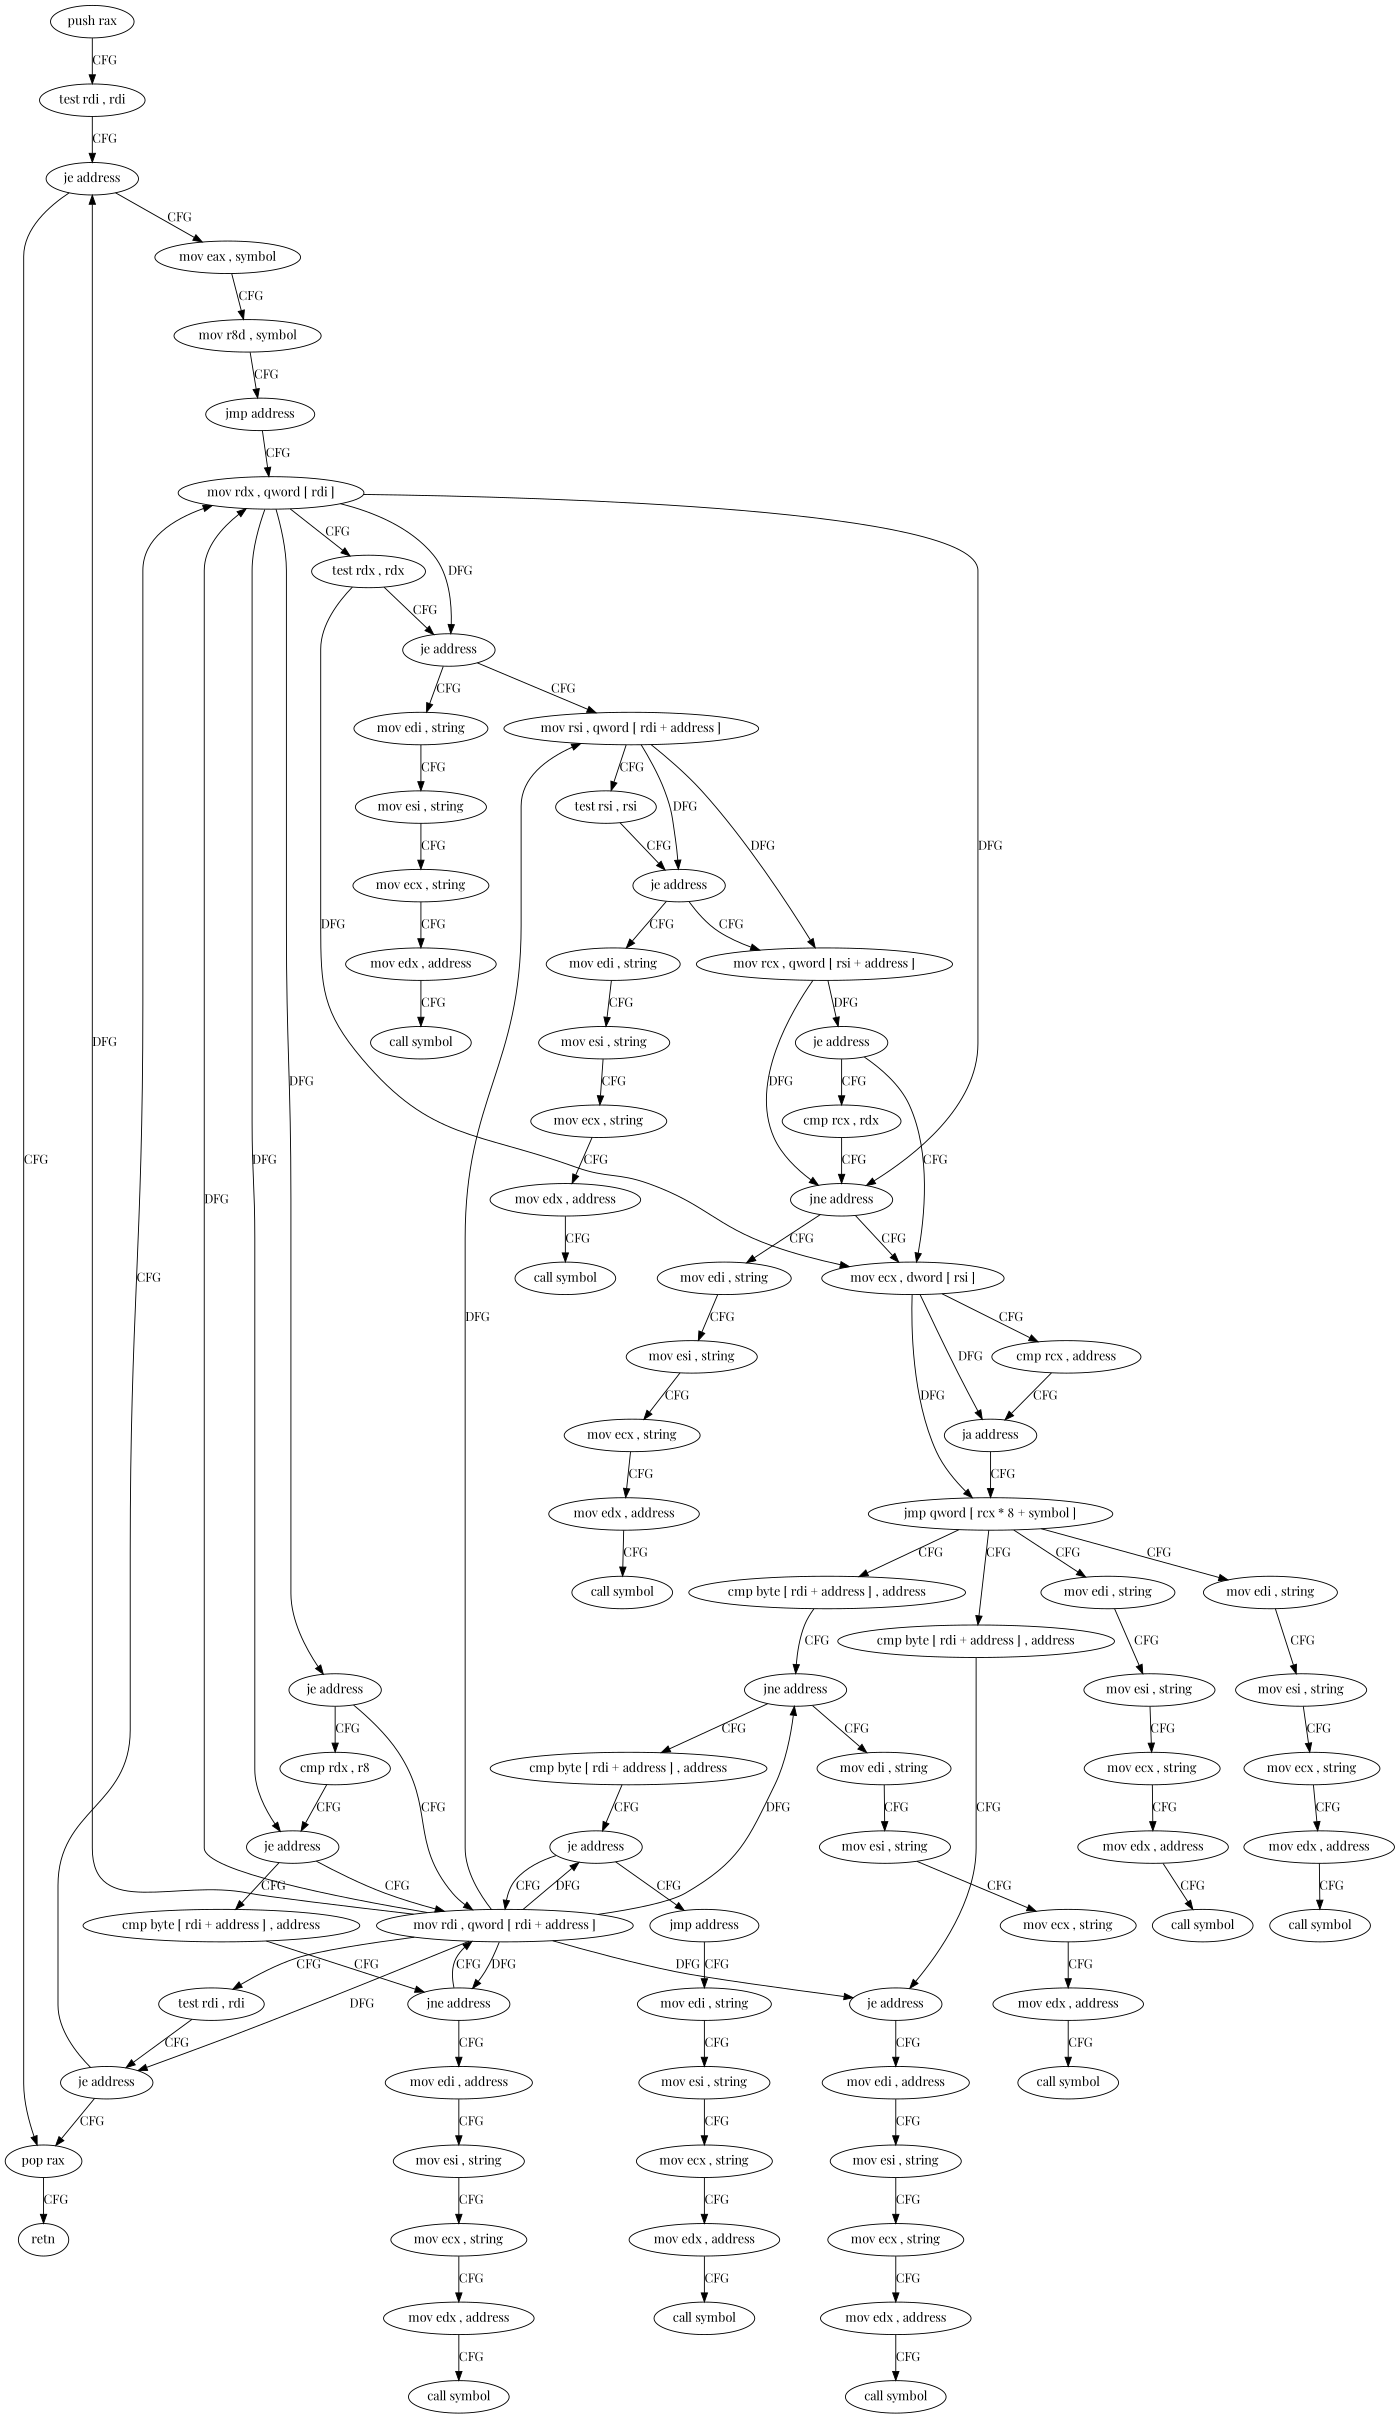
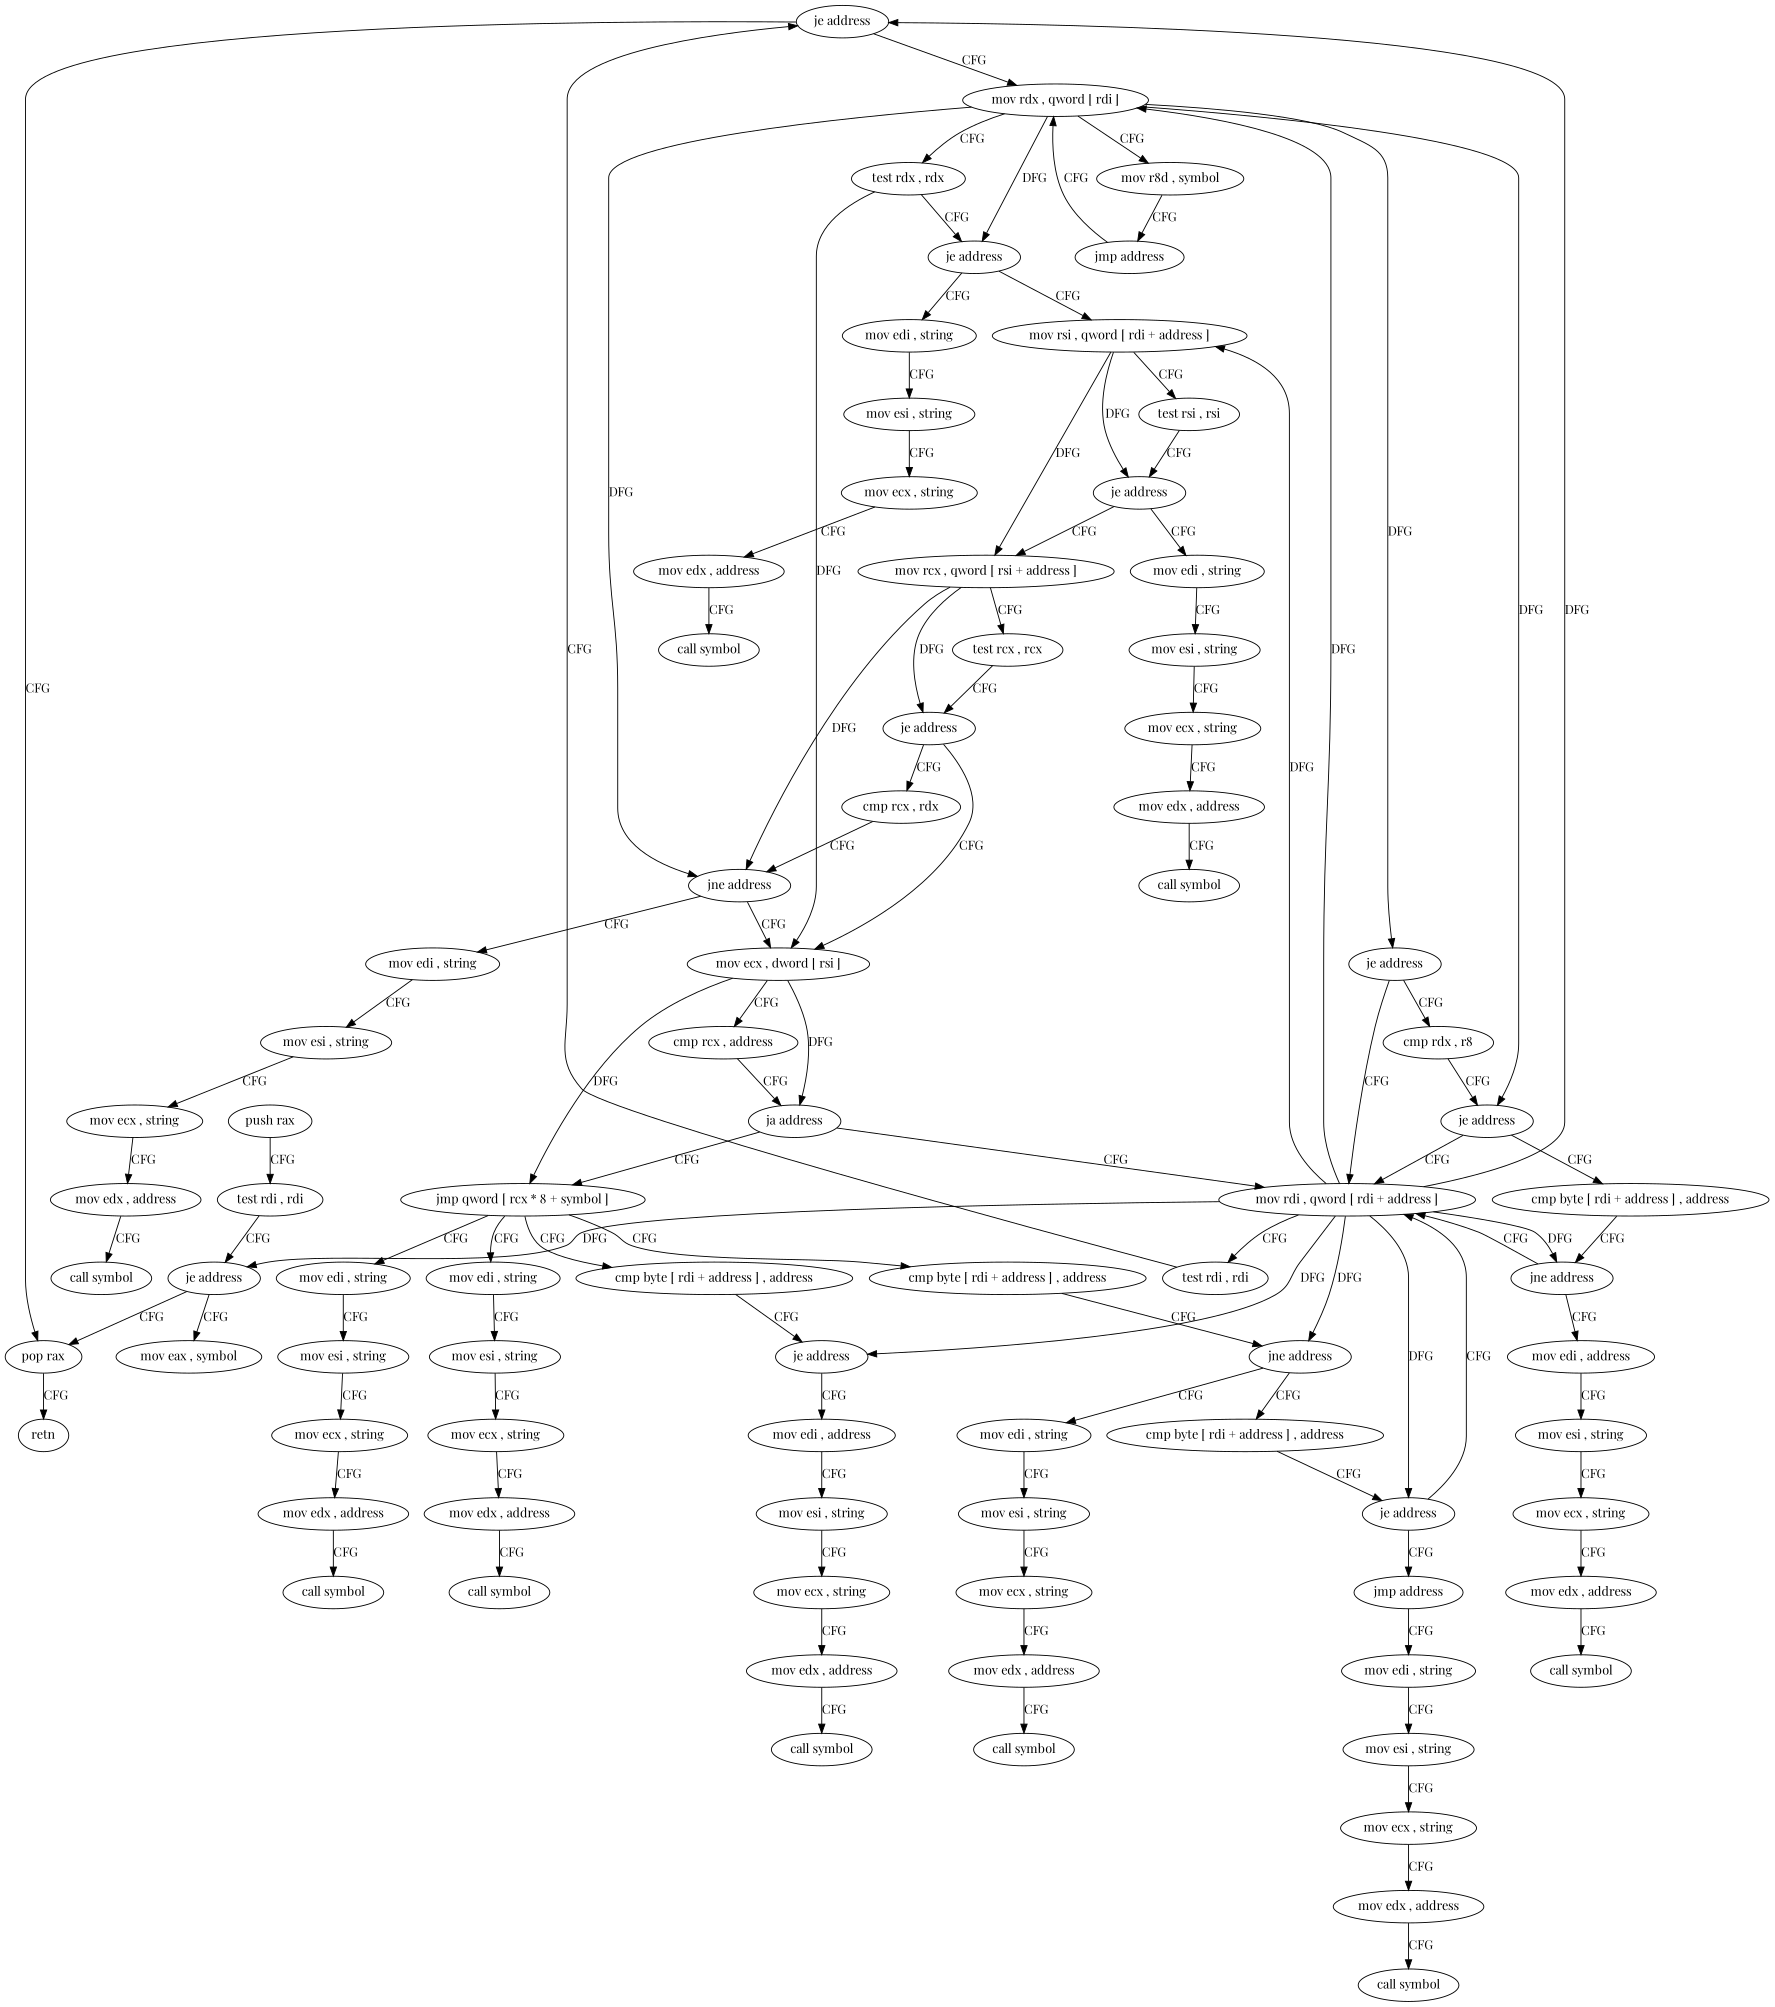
(236, 292) -> (1109, 137)
none -> (1008, 650)
none -> (1046, 1157)
